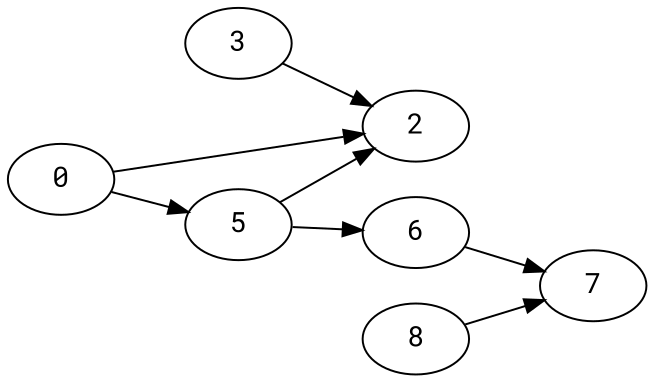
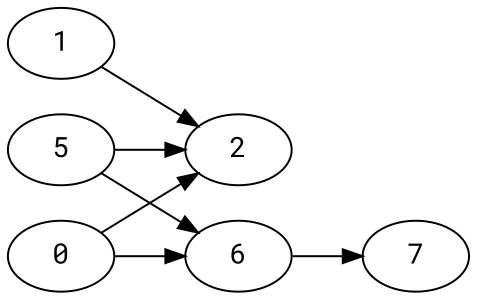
(238, 43) -> (61, 43)
(140, 200) -> (140, 256)
(416, 339) -> none
